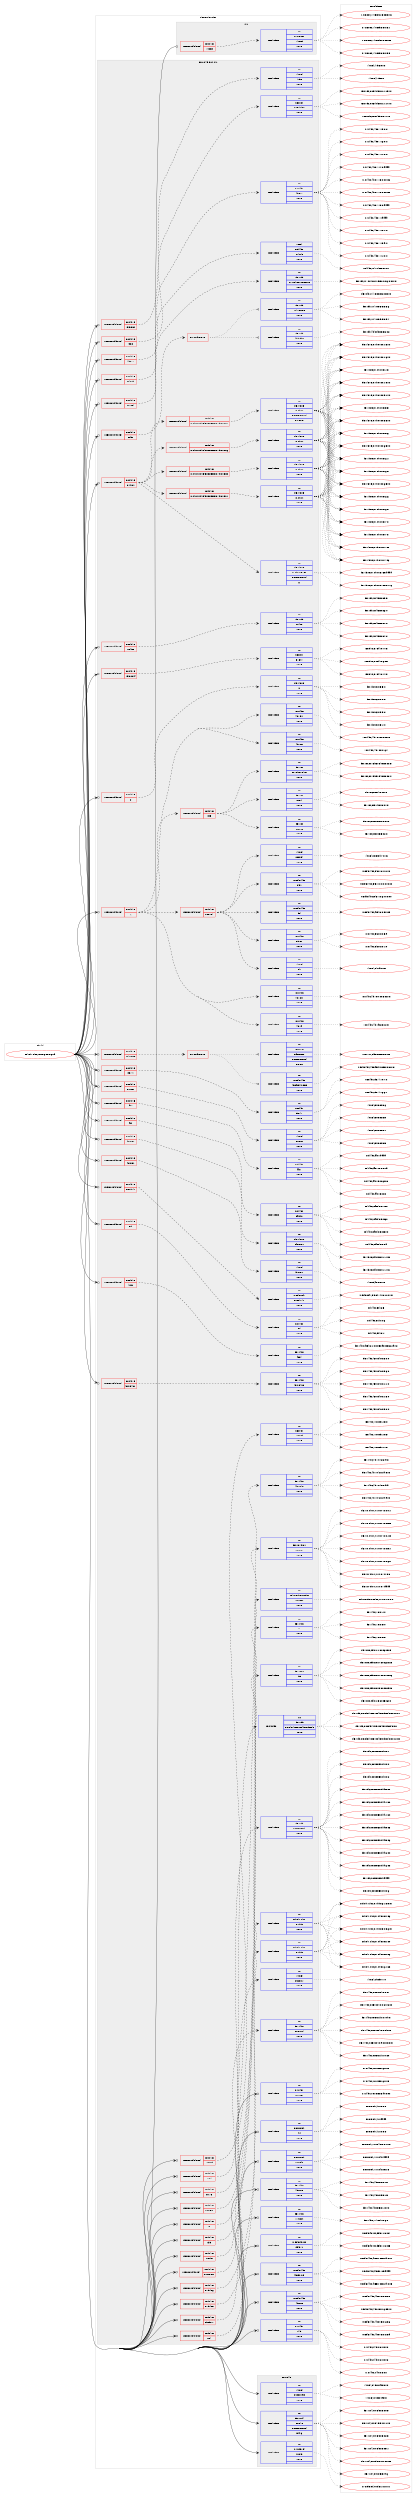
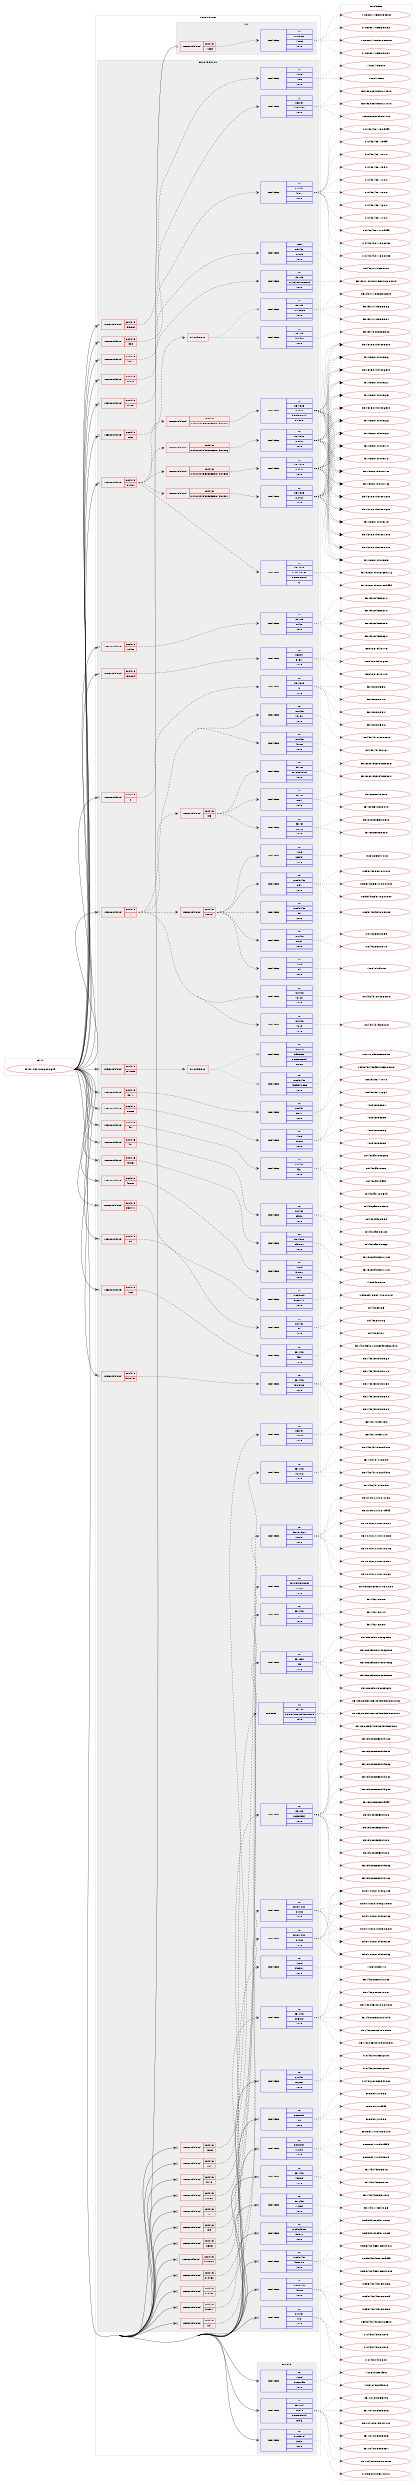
(376, 1435) -> none
